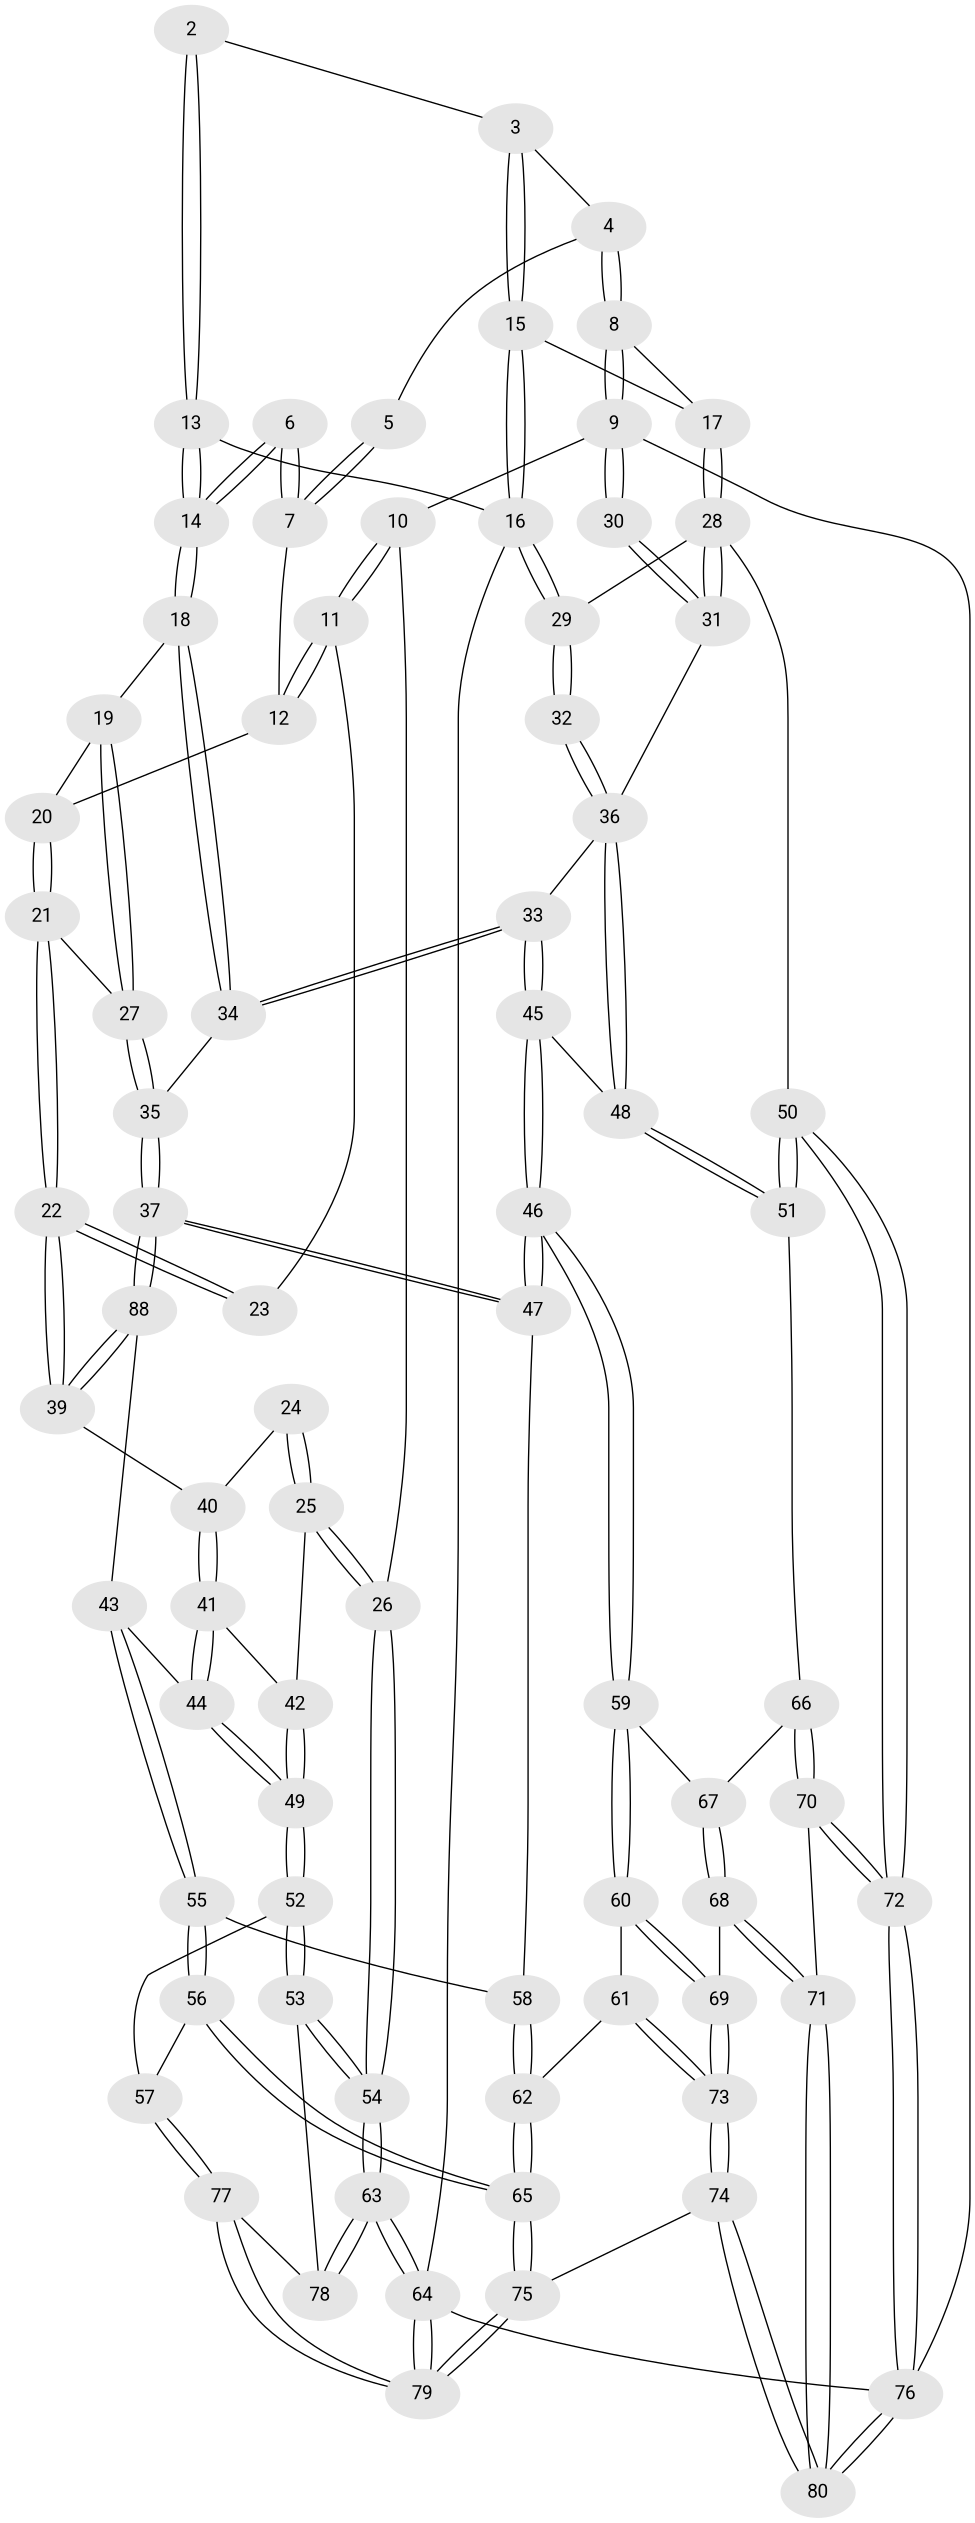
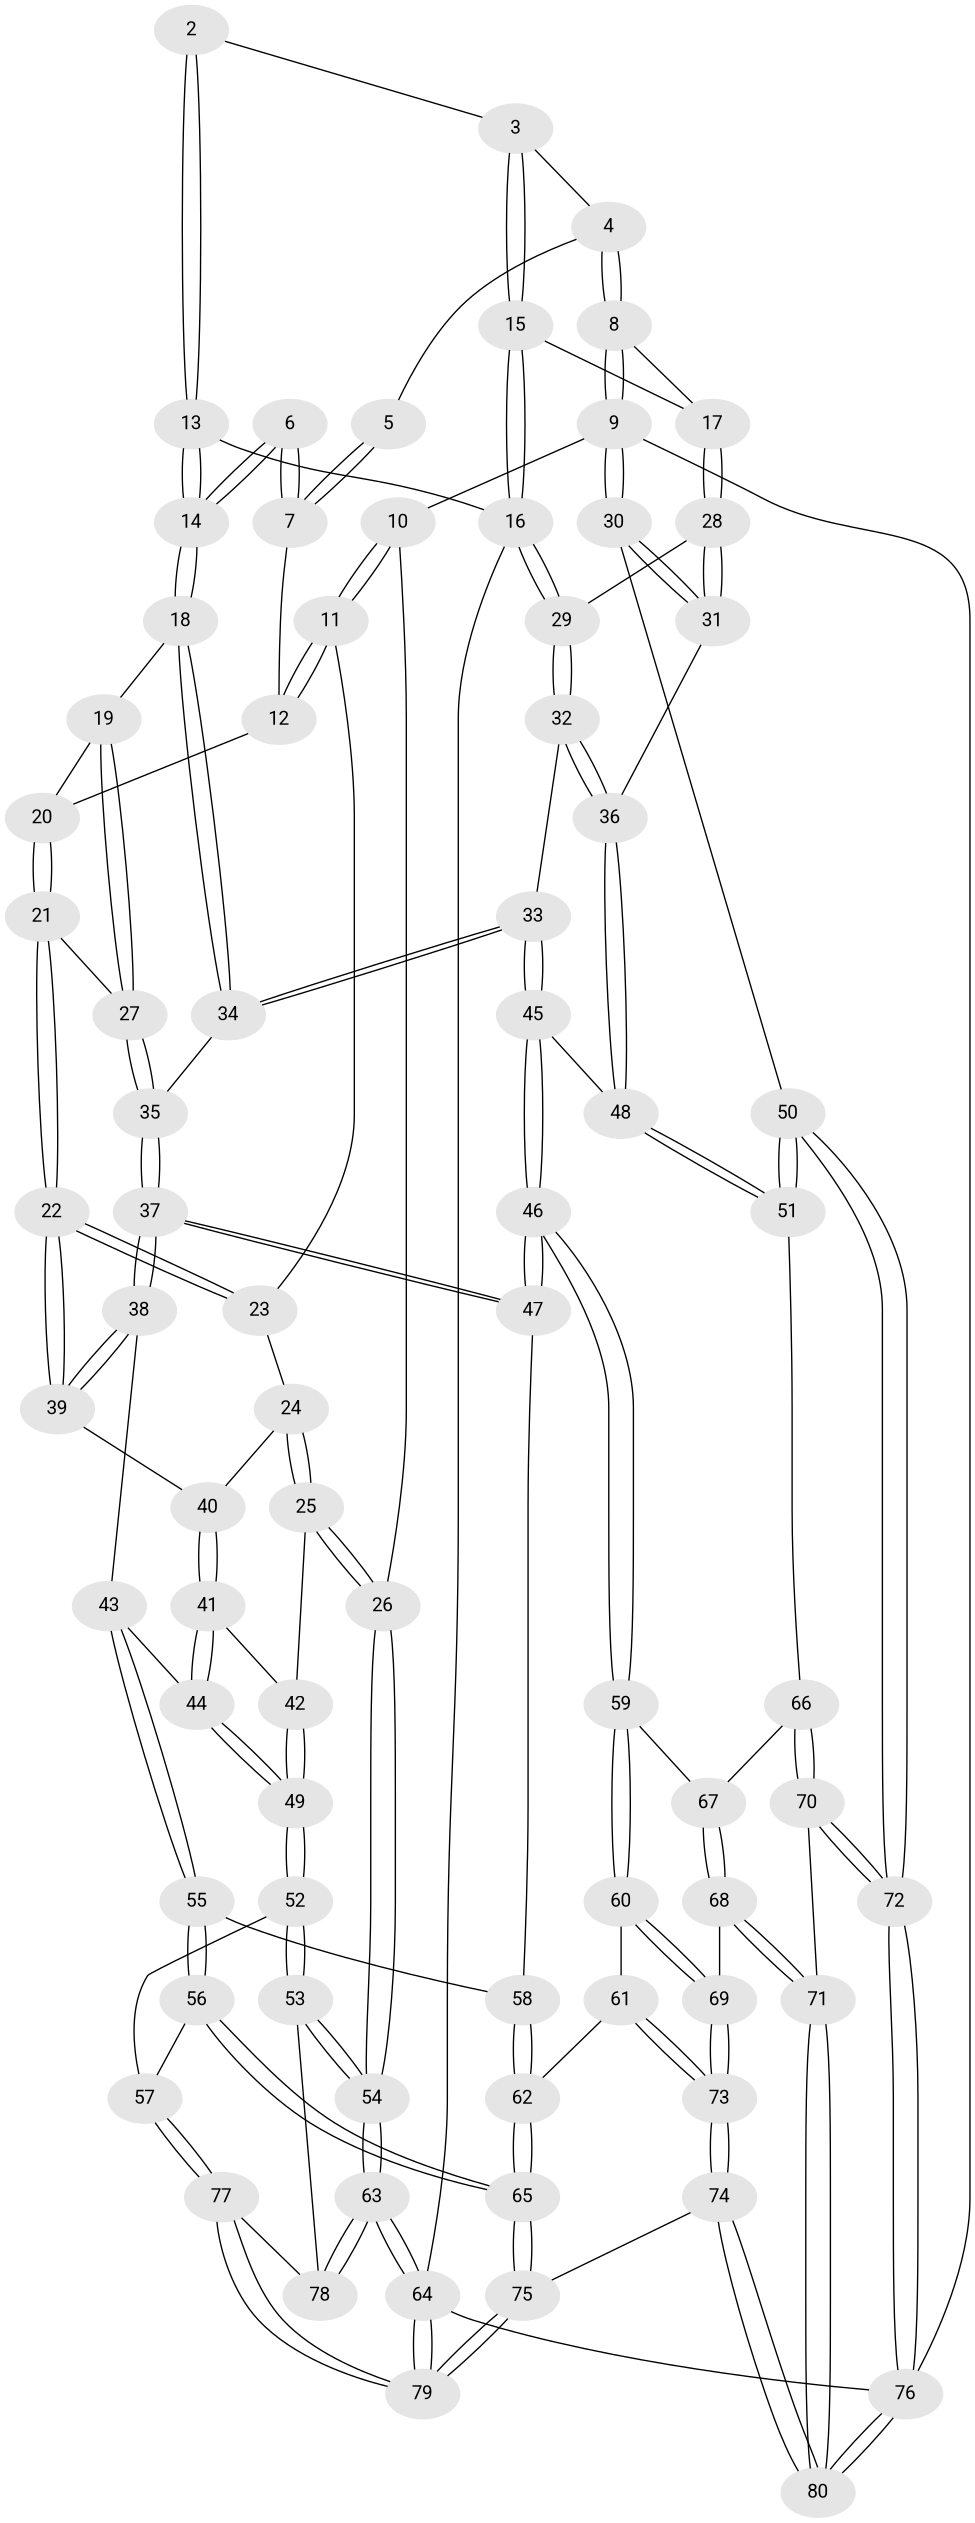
(788, 810) -> (701, 818)
(572, 867) -> (548, 818)
(140, 1311) -> (140, 1311)
none -> (276, 1360)
